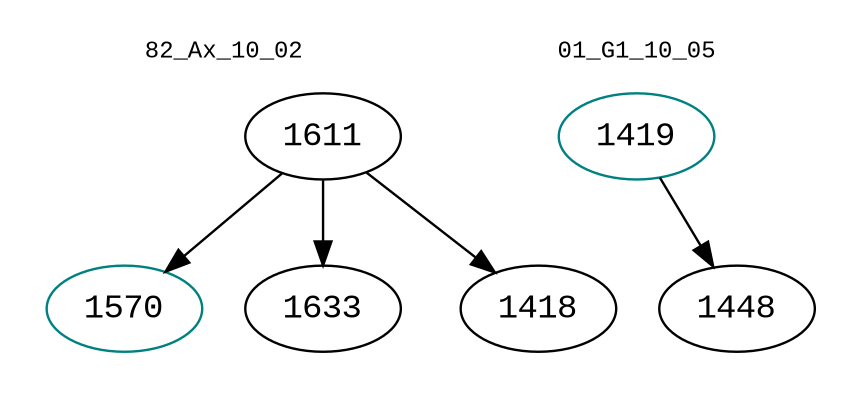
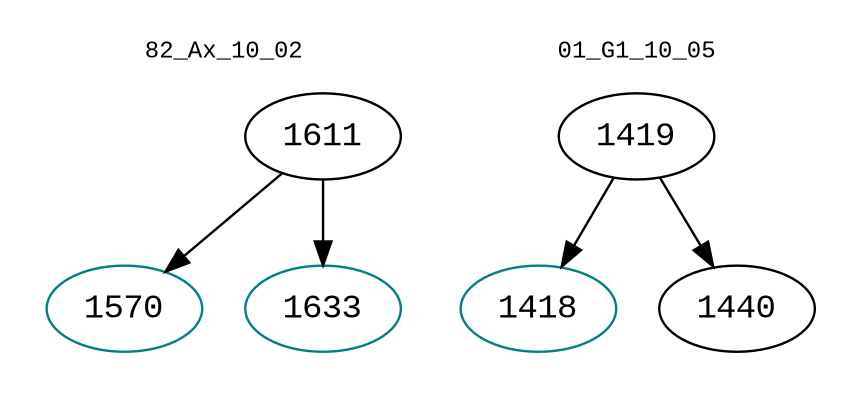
(637, 136) -> (637, 136)
(405, 202) -> (594, 212)
(323, 309) -> (323, 309)
(538, 309) -> (538, 309)
(737, 309) -> (737, 309)
